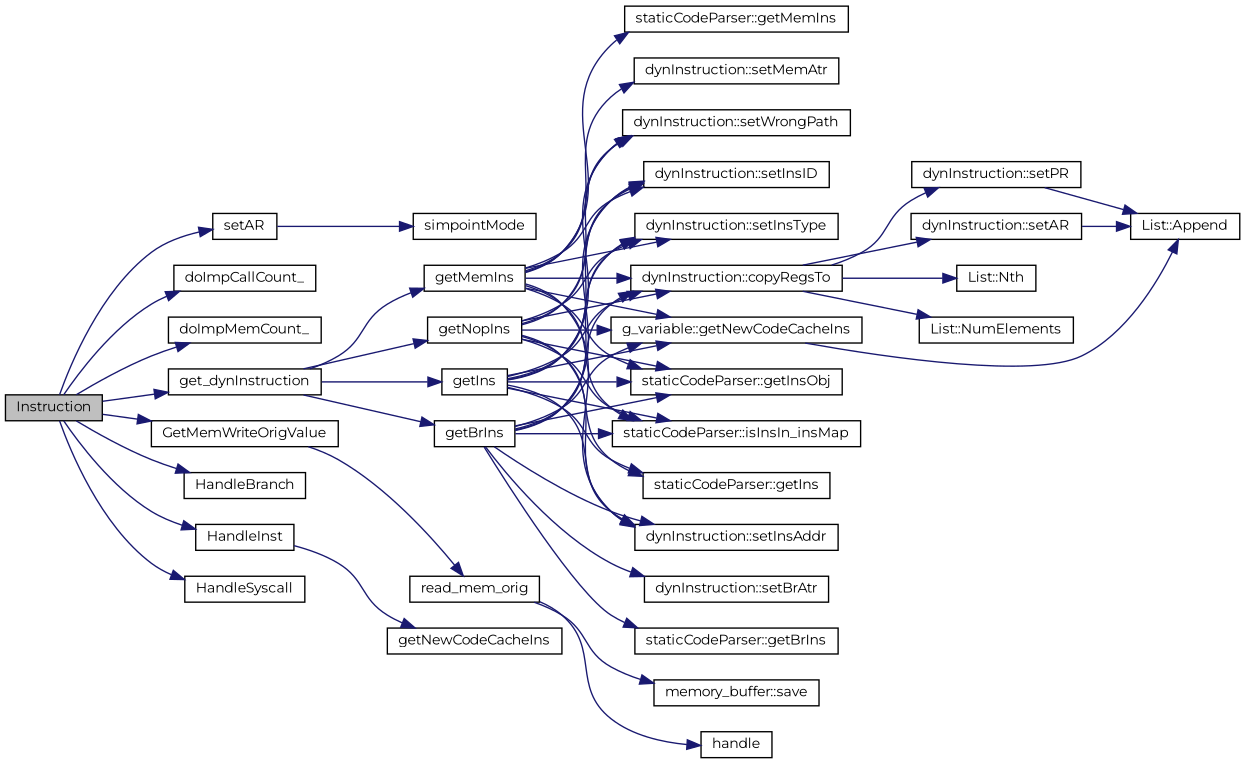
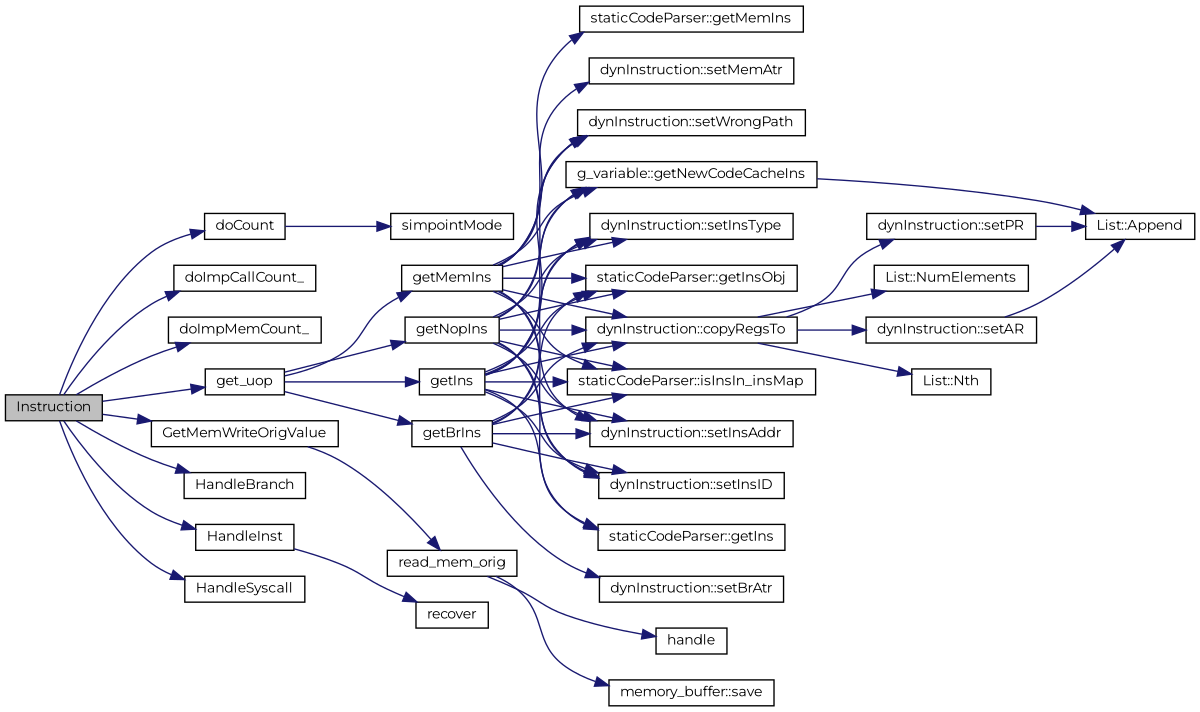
(245, 226) -> (245, 226)
(598, 366) -> none
(245, 382) -> (245, 382)
(475, 641) -> (452, 615)
(736, 641) -> none
